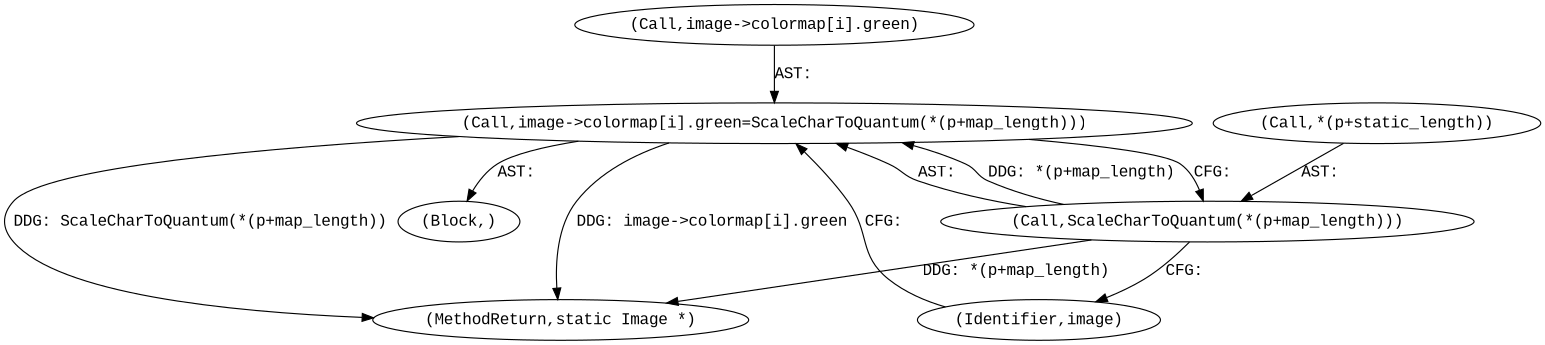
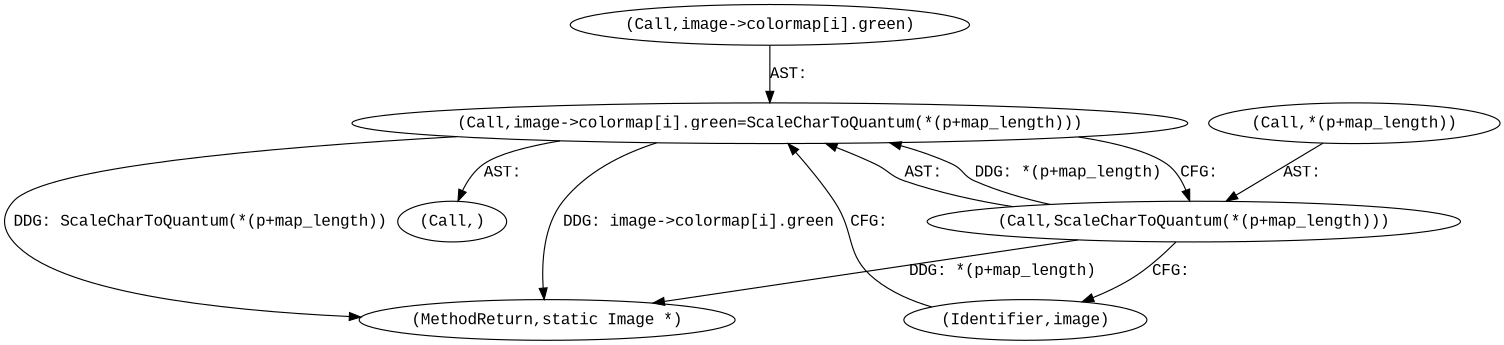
(1377, 123) -> (1354, 123)
(459, 222) -> (452, 222)
